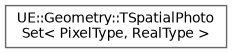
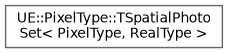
(116, 27) -> (114, 27)
